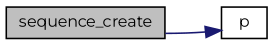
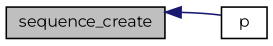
(185, 33) -> (201, 13)
